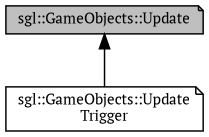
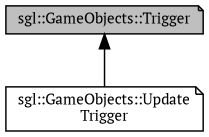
(105, 20) -> (105, 20)
